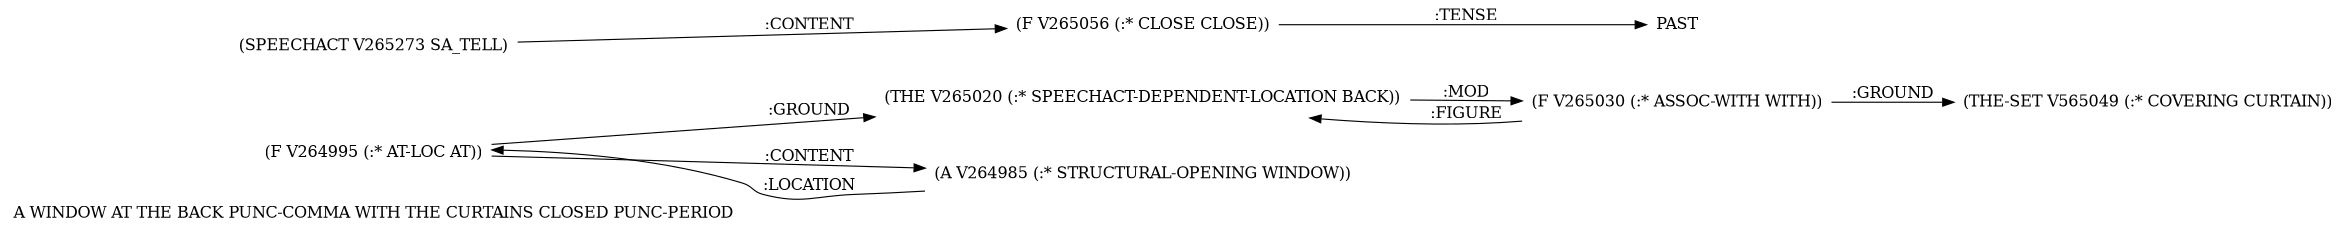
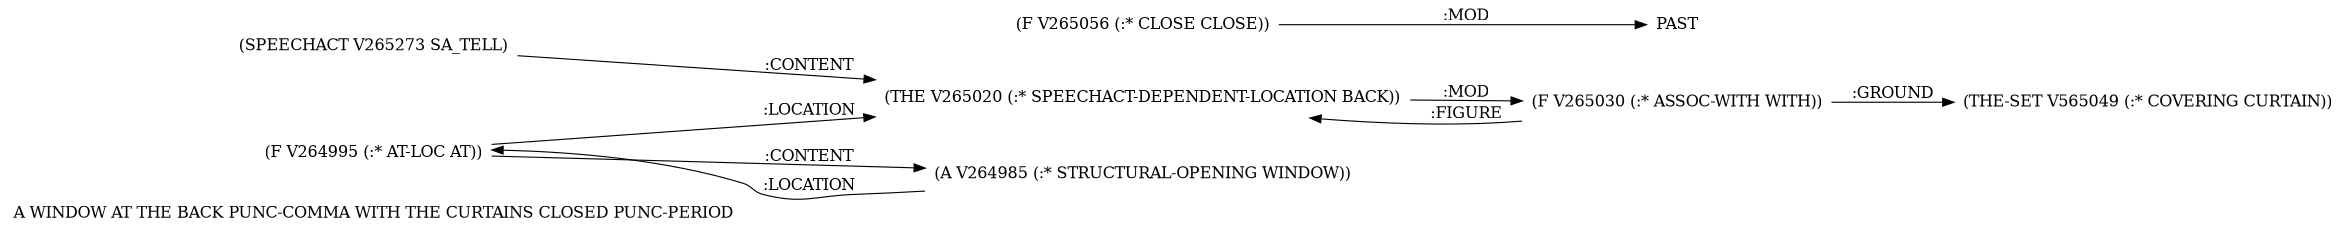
(1466, 16) -> (1466, 16)
(756, 35) -> (691, 67)
(809, 111) -> (809, 111)
